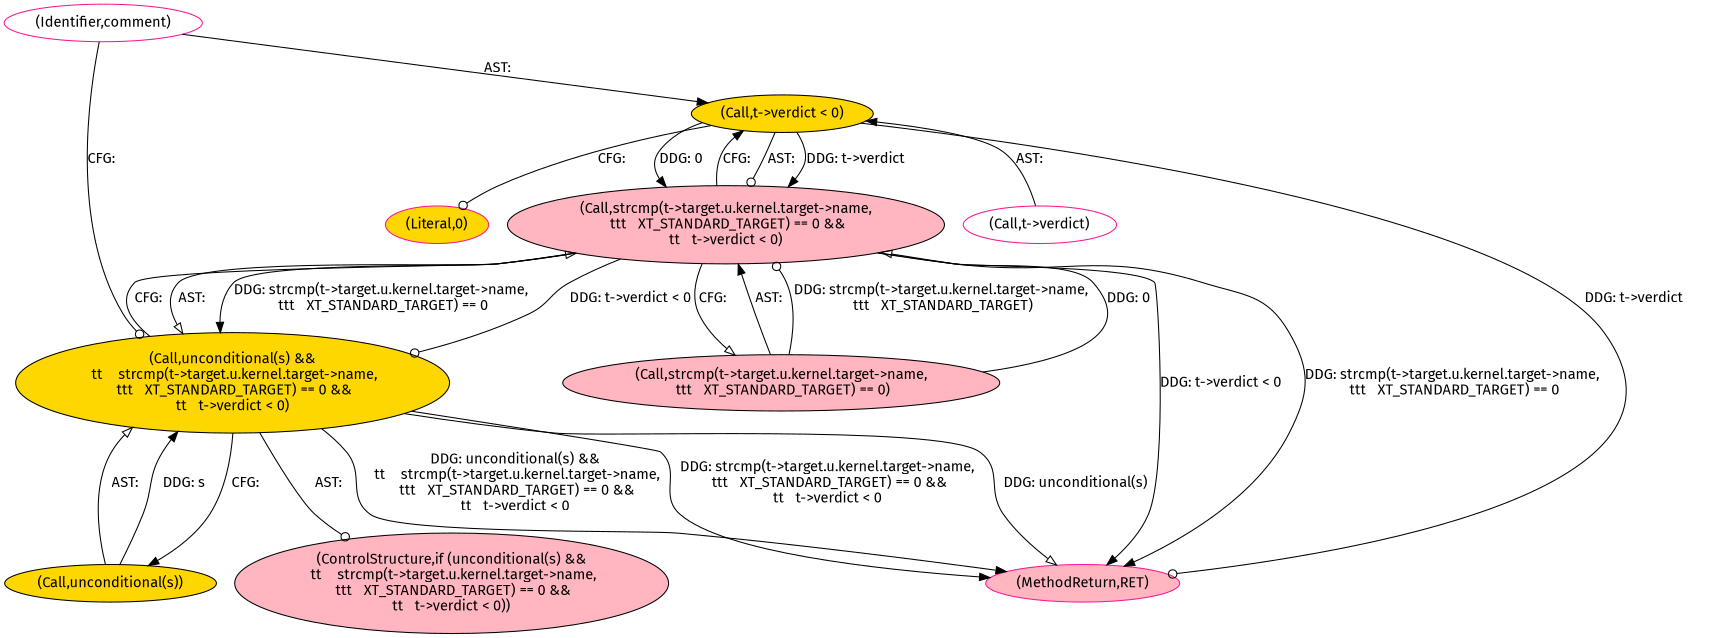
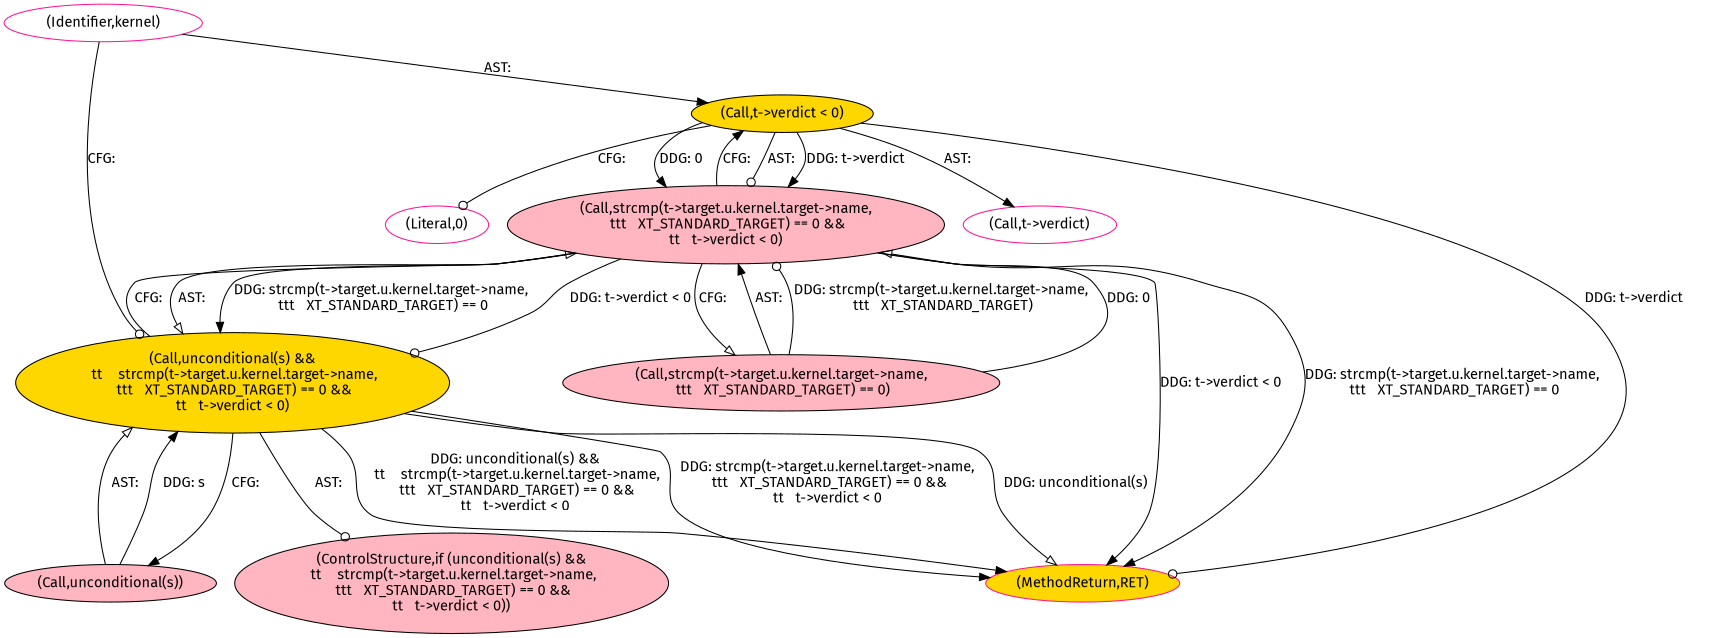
(103, 23) -> (103, 23)
(1000, 150) -> (925, 158)
(437, 225) -> (437, 225)
(111, 583) -> (111, 583)
(1083, 583) -> (1083, 583)
